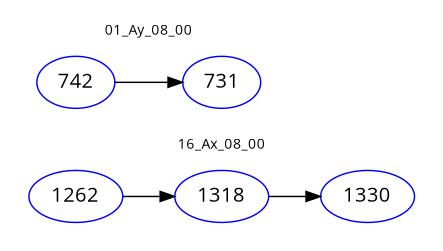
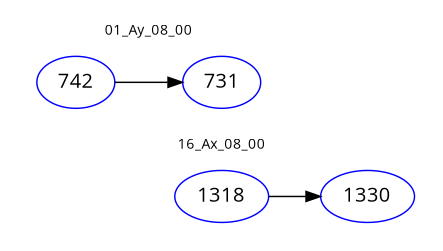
(76, 196) -> none
